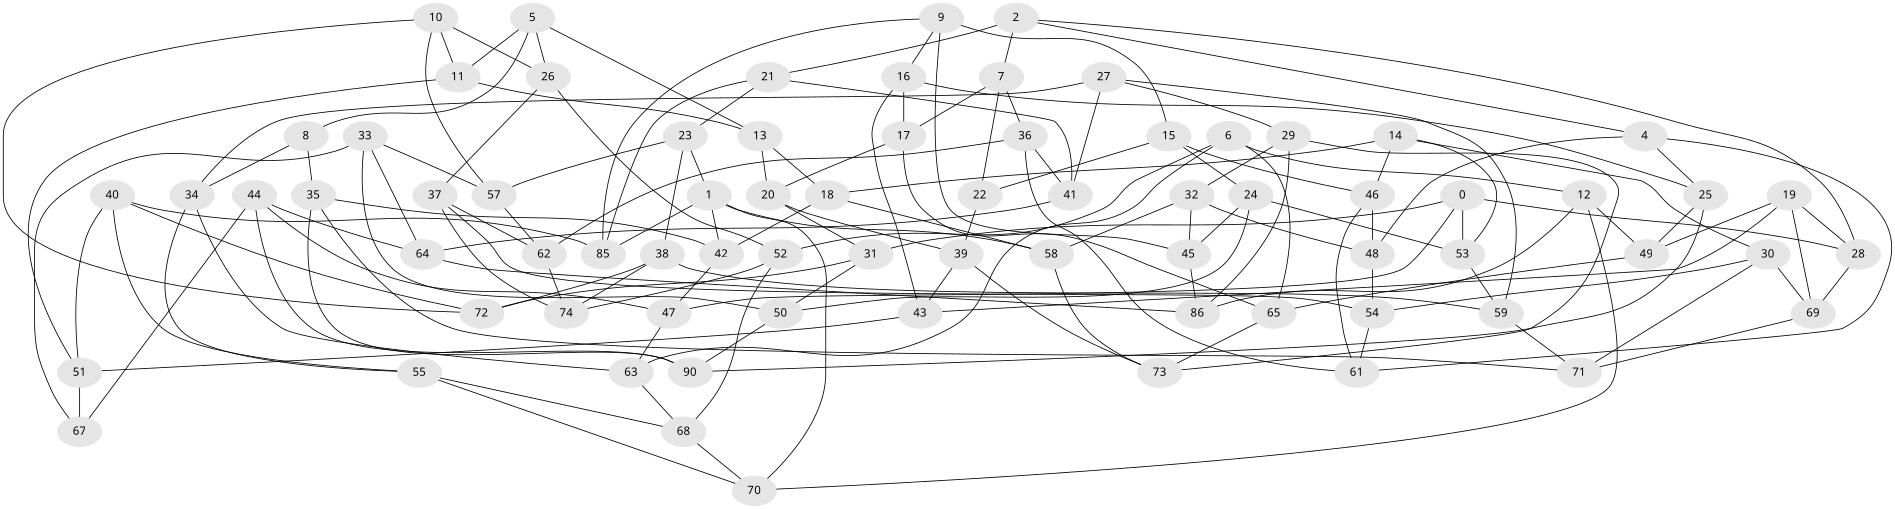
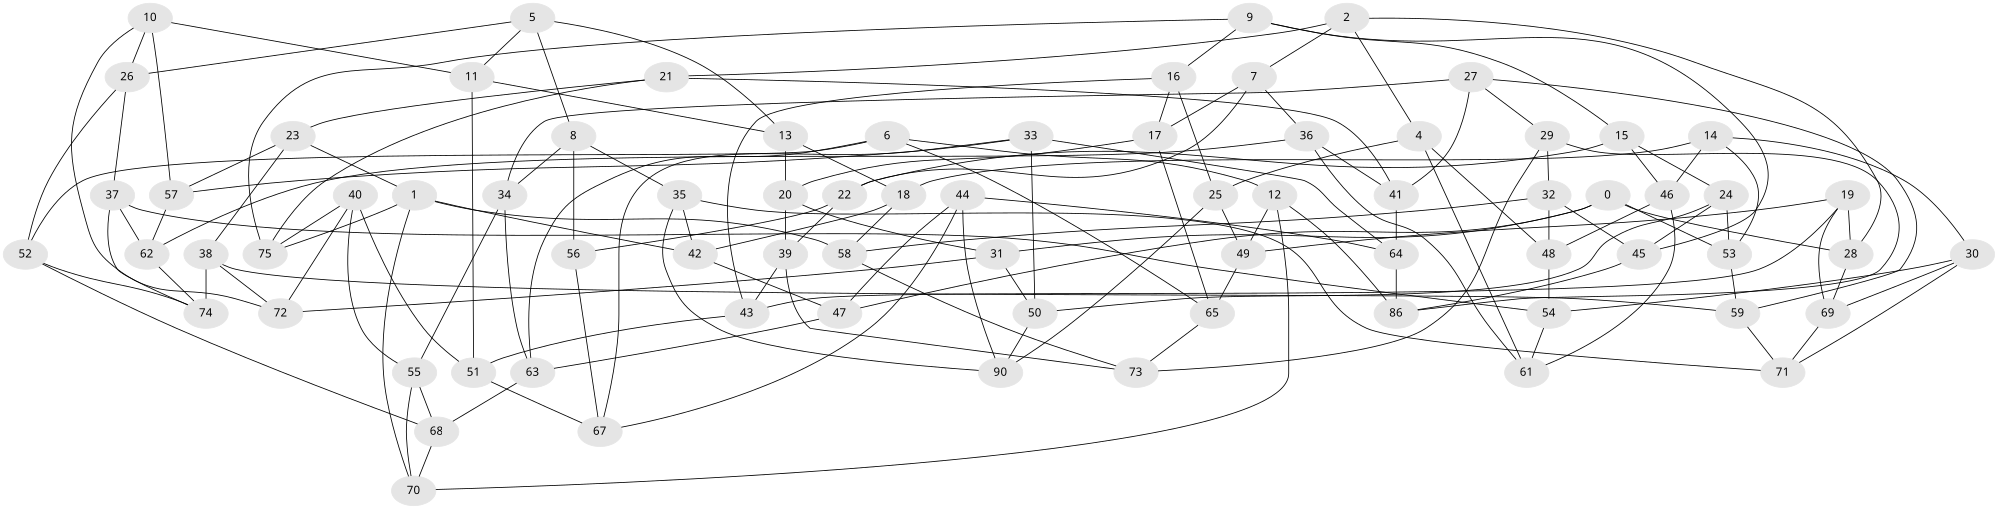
none -> (574, 254)
(603, 254) -> (265, 254)
